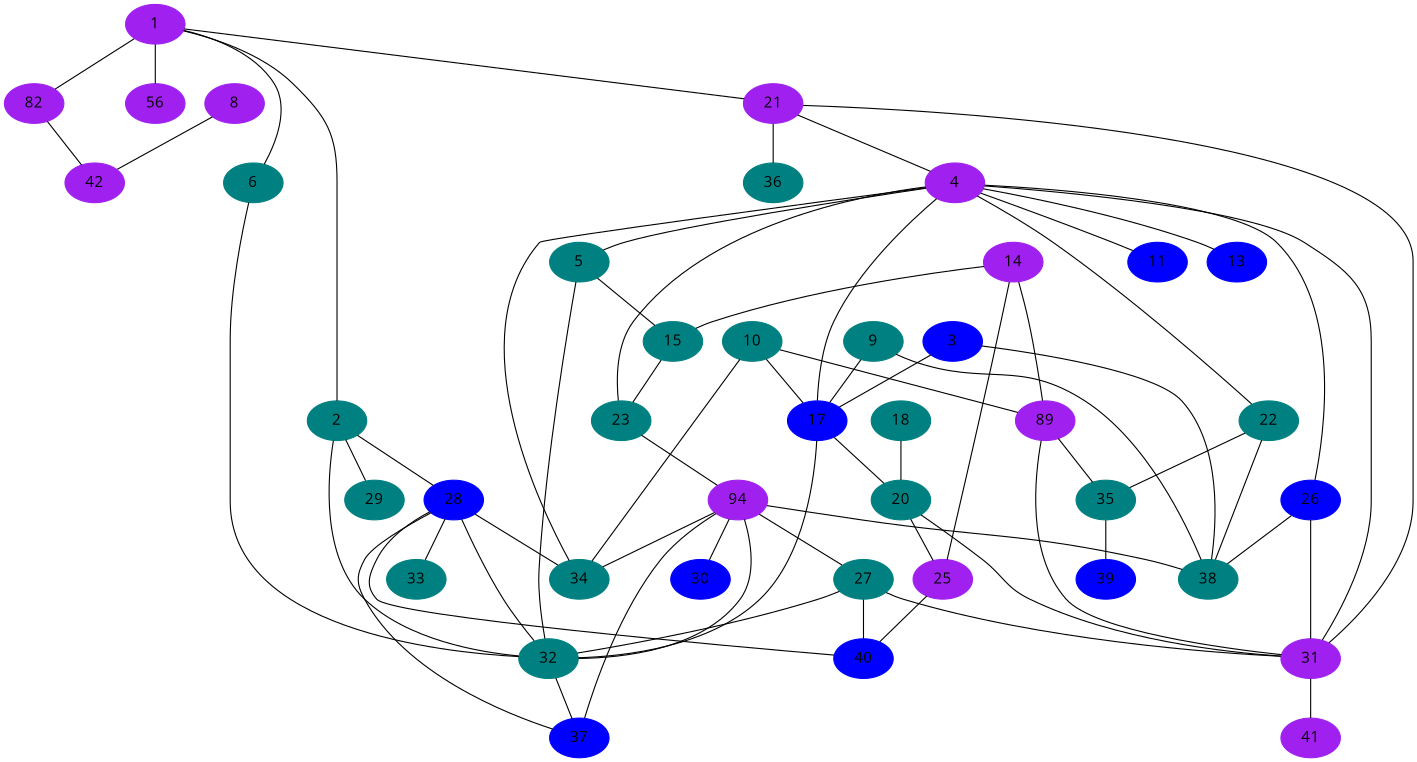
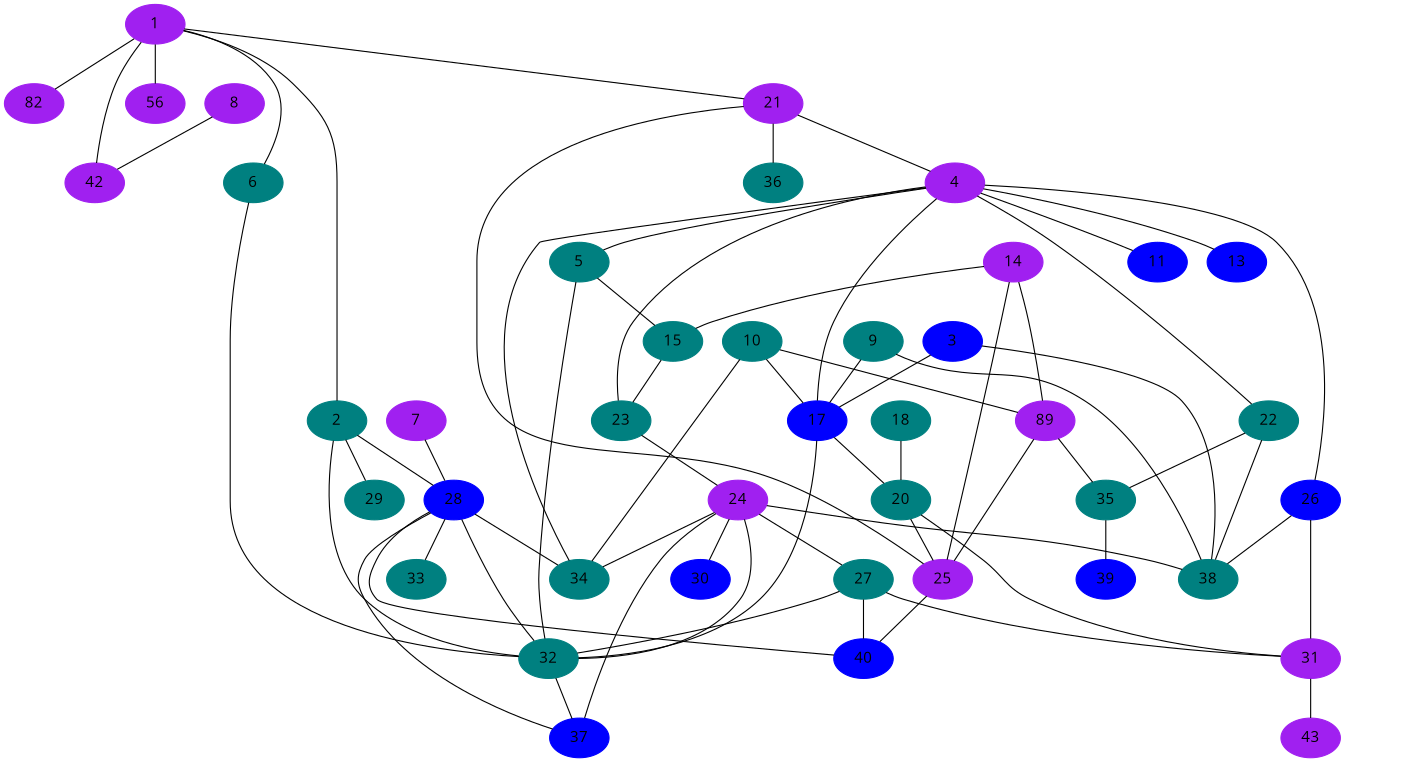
(64, 143) -> (110, 99)
(1328, 181) -> (491, 399)
(1348, 275) -> none
none -> (416, 421)
(738, 500) -> (738, 500)
(1091, 615) -> (994, 500)
(1311, 738) -> (1311, 738)
